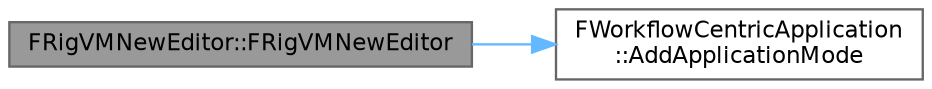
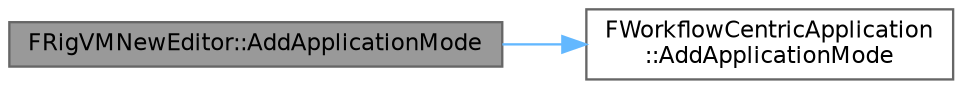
(241, 44) -> (256, 44)
